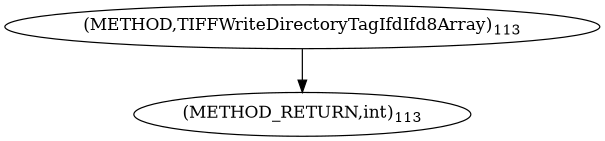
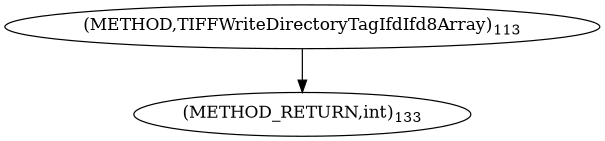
(408, 113) -> (408, 113)
